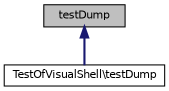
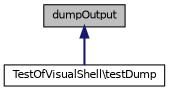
(84, 16) -> (84, 16)
